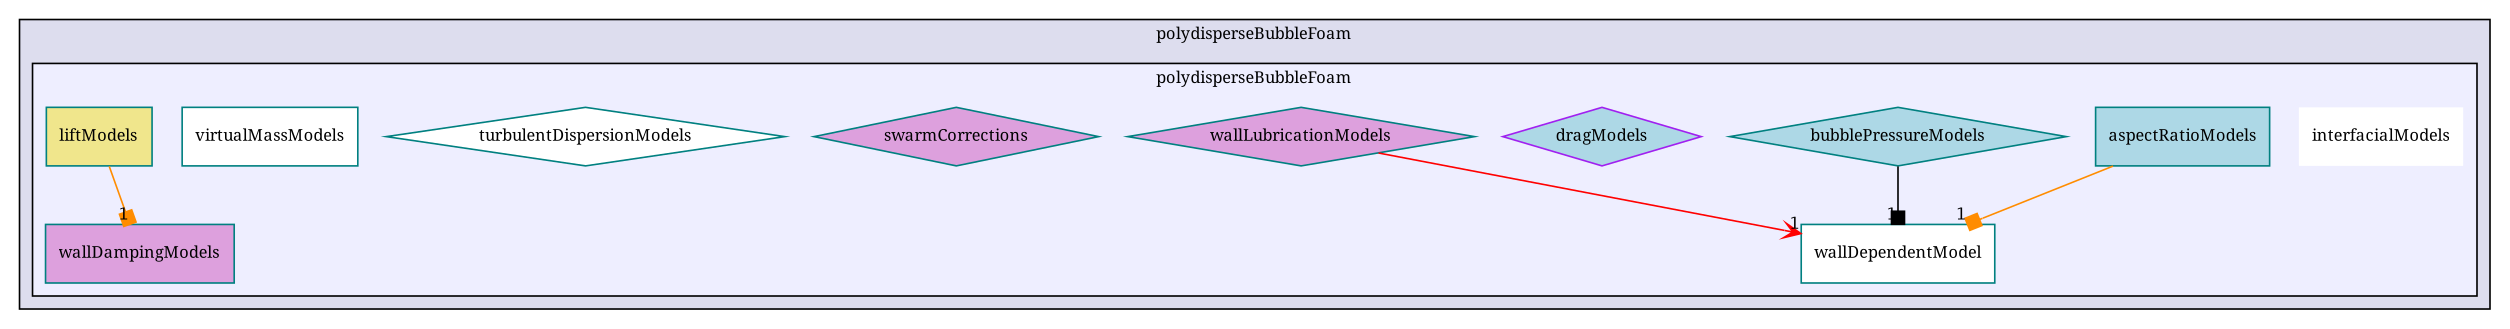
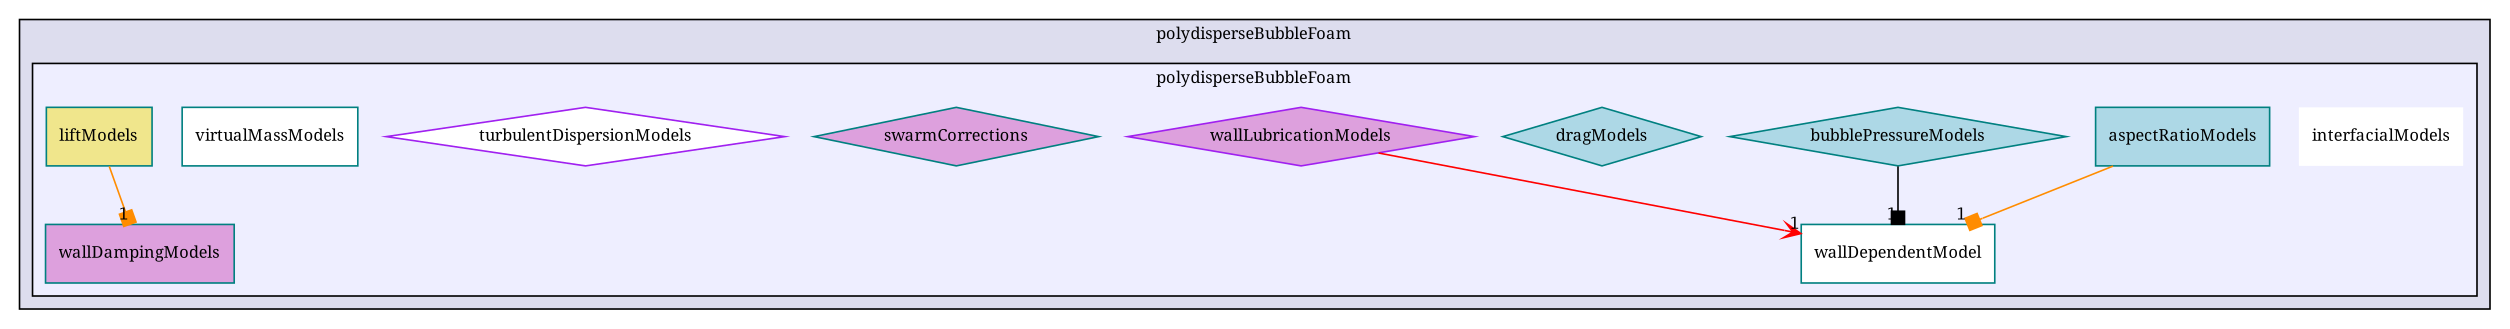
(586, 137) -> (586, 137)
(1301, 137) -> (1301, 137)
(1602, 137) -> (1602, 137)
